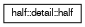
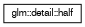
(43, 14) -> (43, 14)
